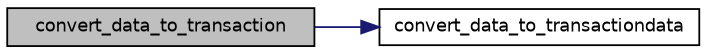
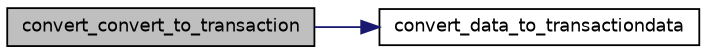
(161, 27) -> (161, 27)
